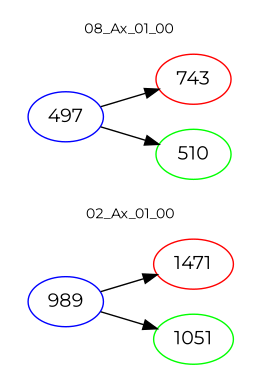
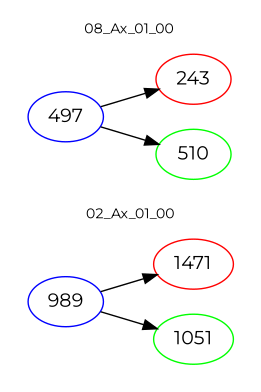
(194, 79) -> (194, 79)
